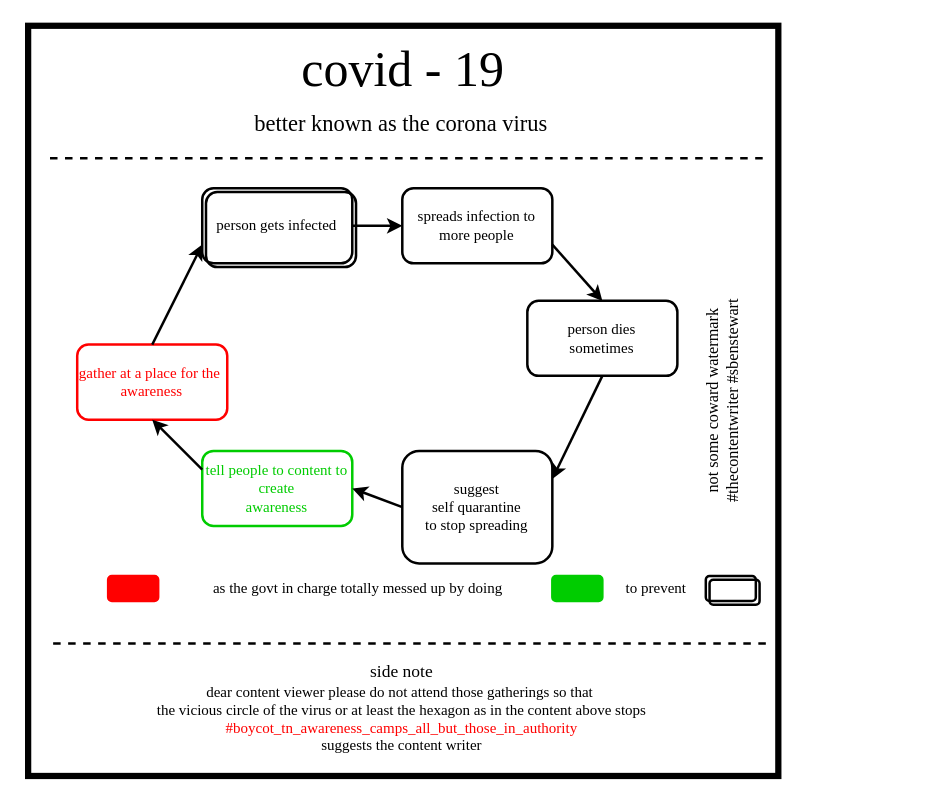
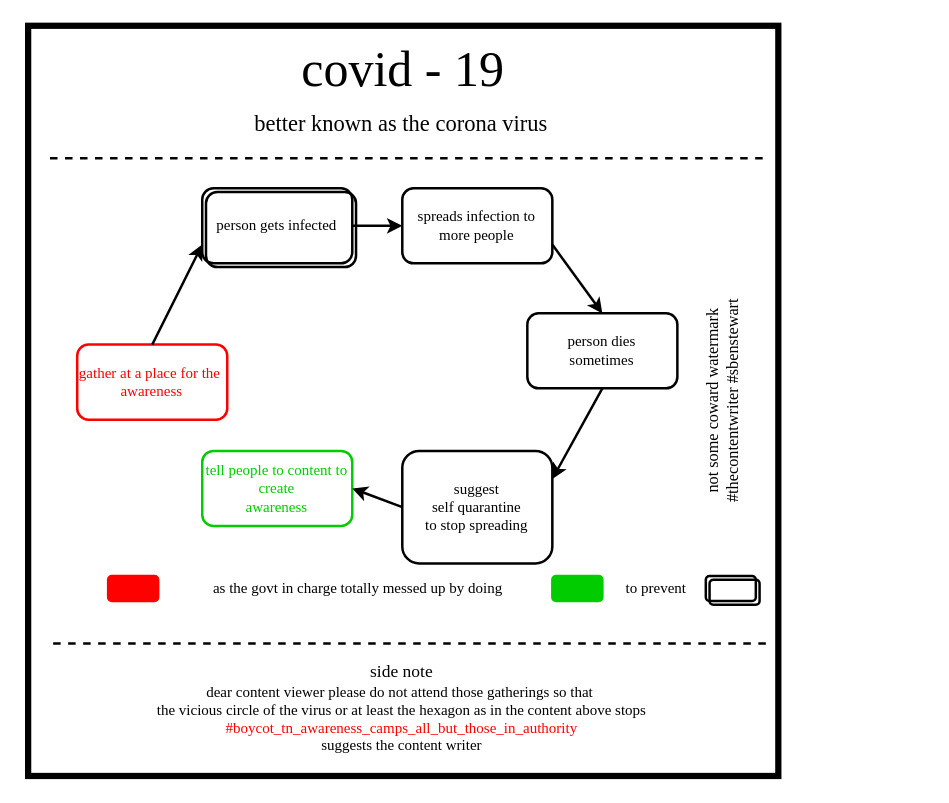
(602, 338) -> (602, 351)
(181, 448) -> none
